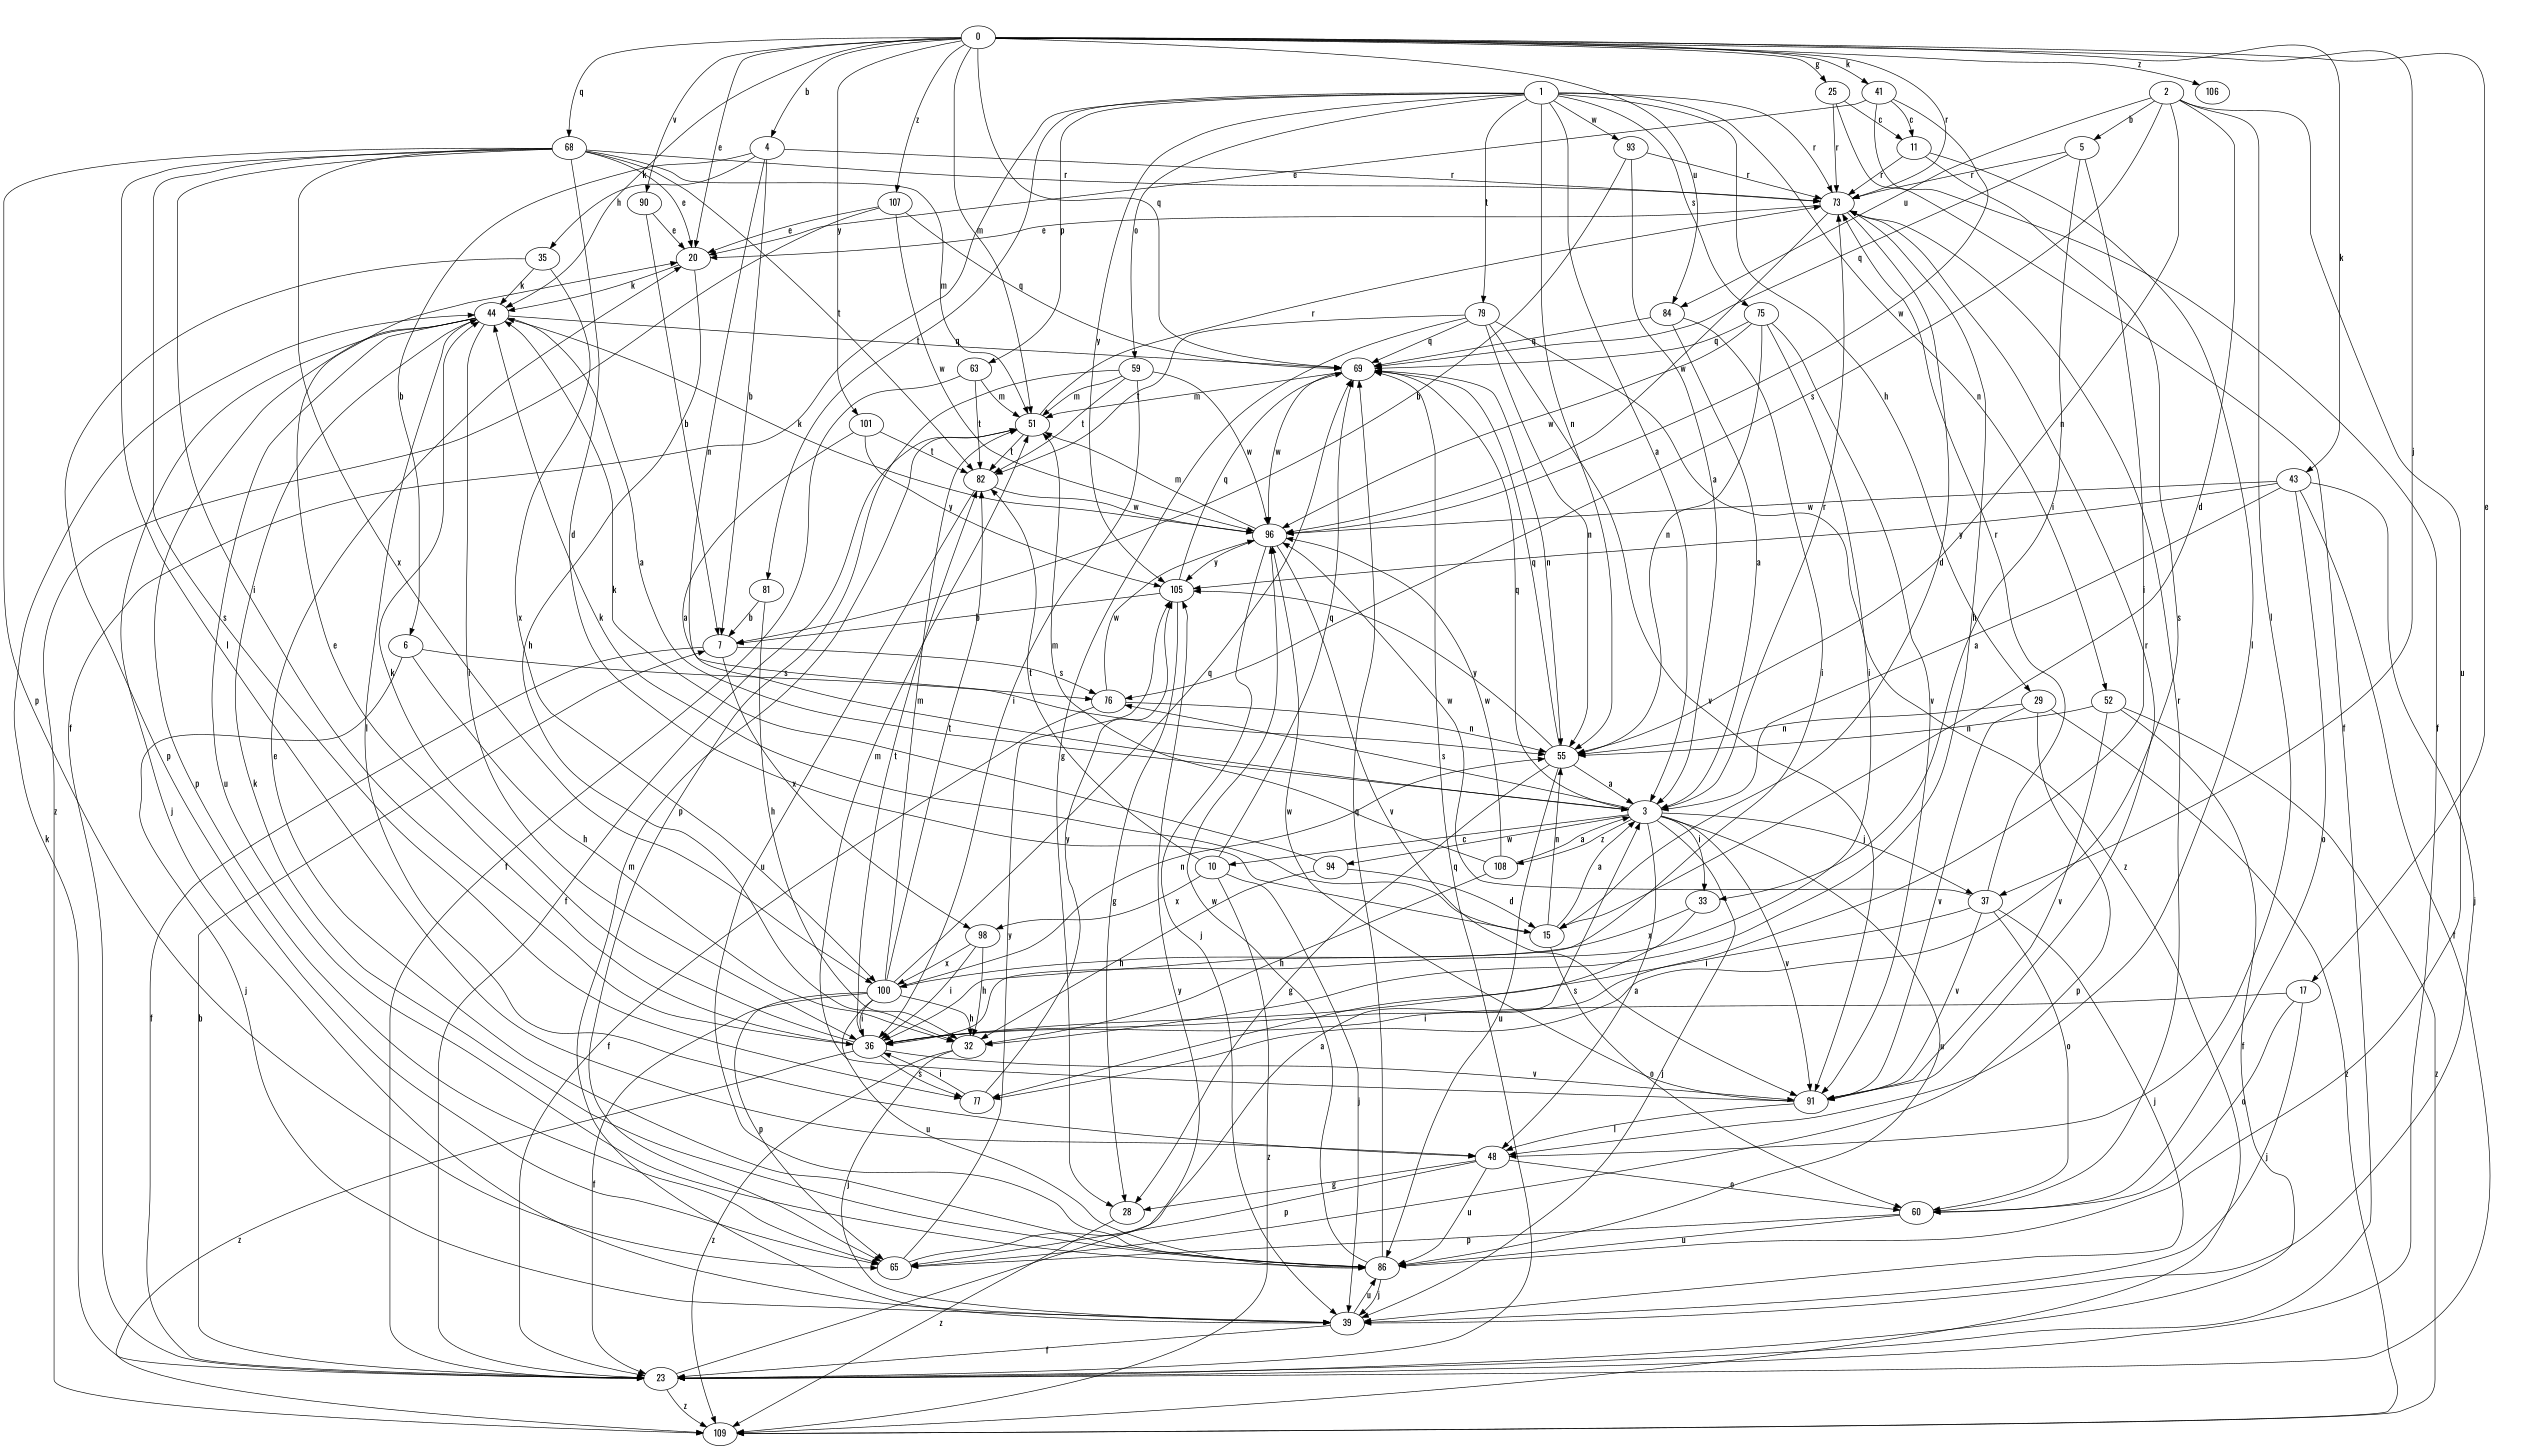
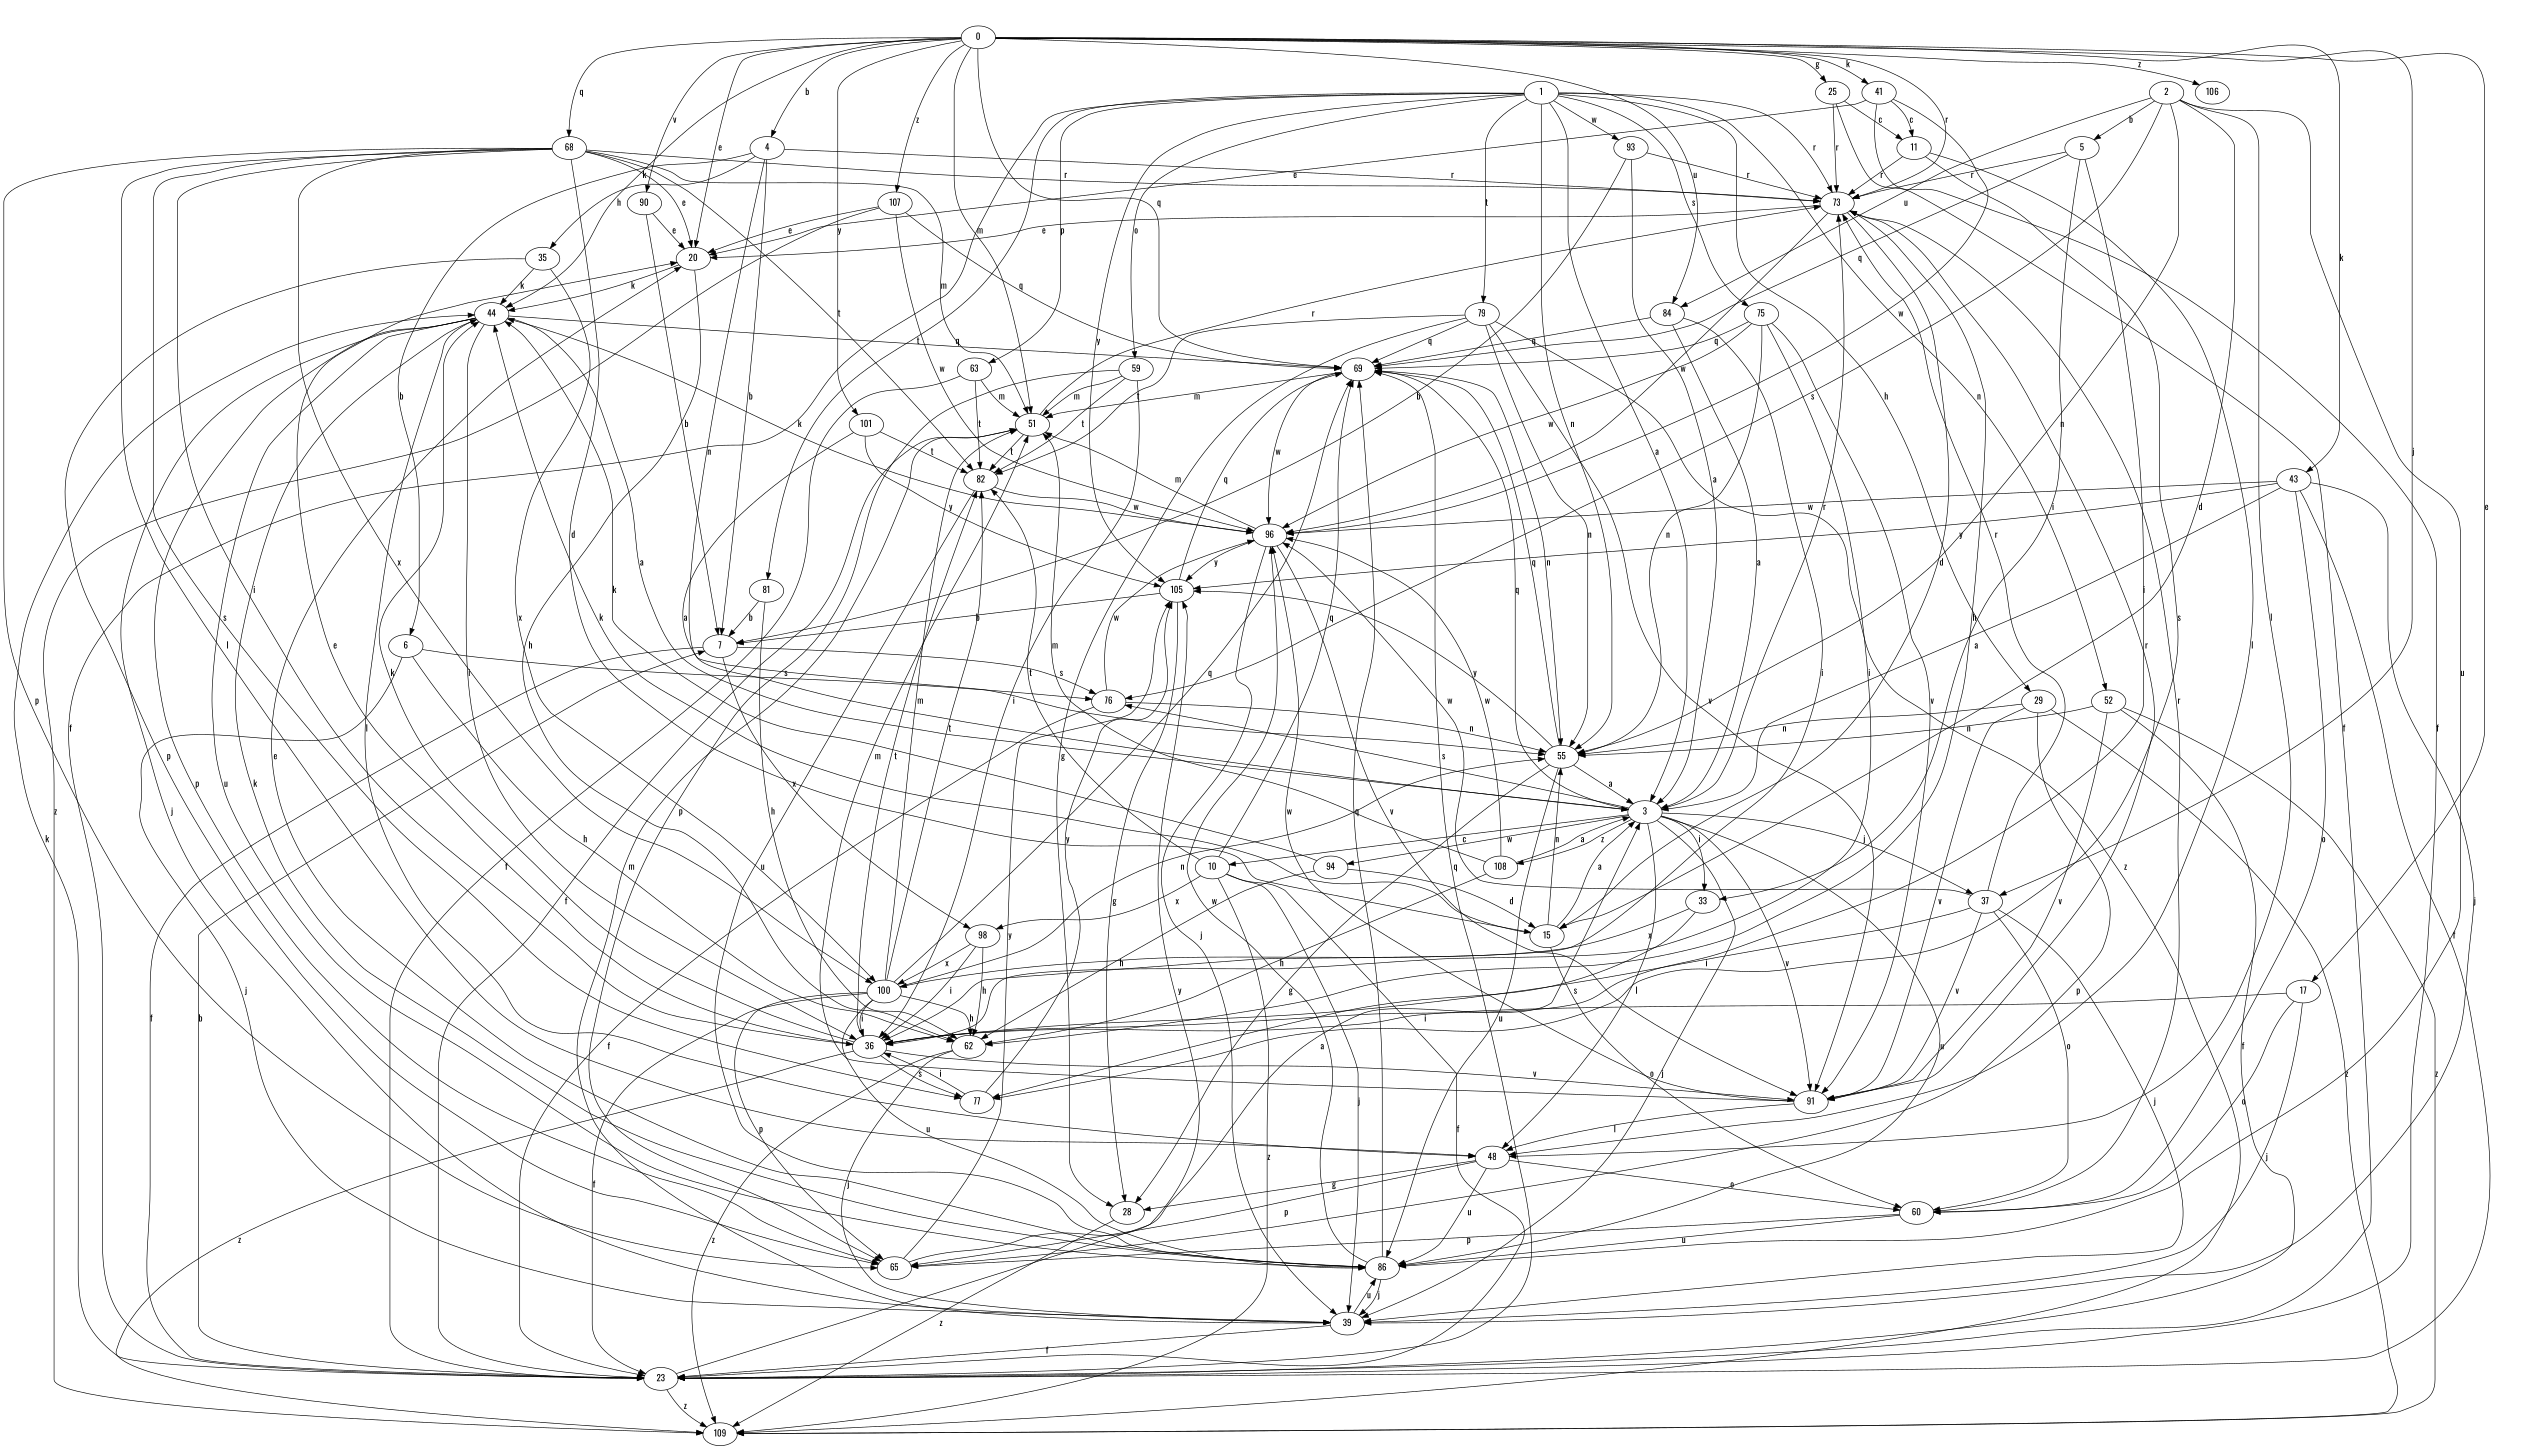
(1233, 430) -> none
(1637, 992) -> (1637, 992)
(969, 1047) -> (969, 1047)
none -> (1382, 1359)
